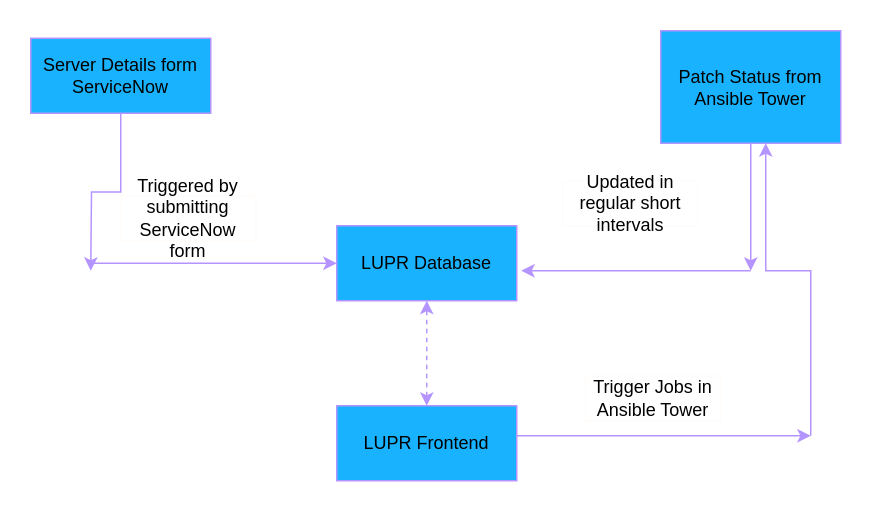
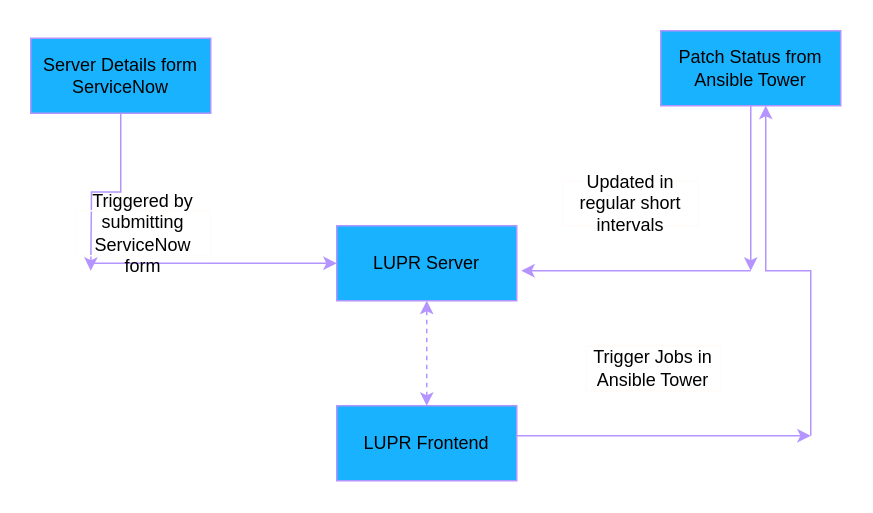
(751, 87) -> (751, 68)
(188, 218) -> (143, 233)
(427, 263) -> (427, 263)
(653, 398) -> (653, 368)
